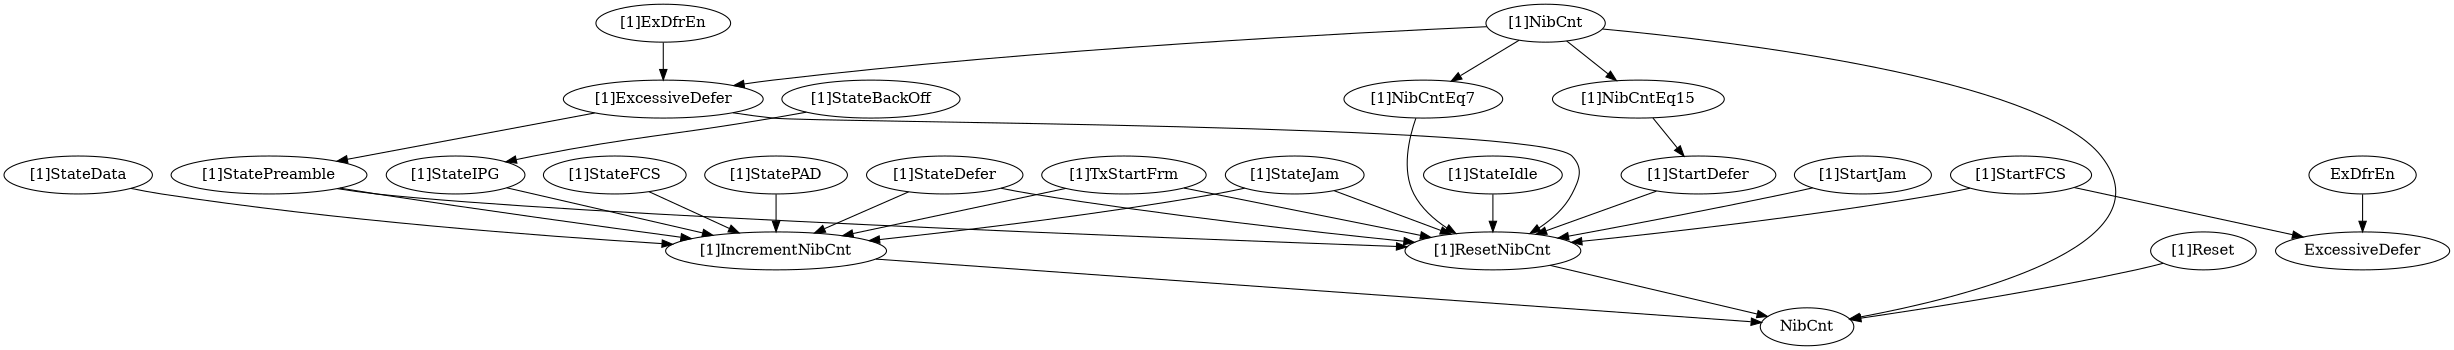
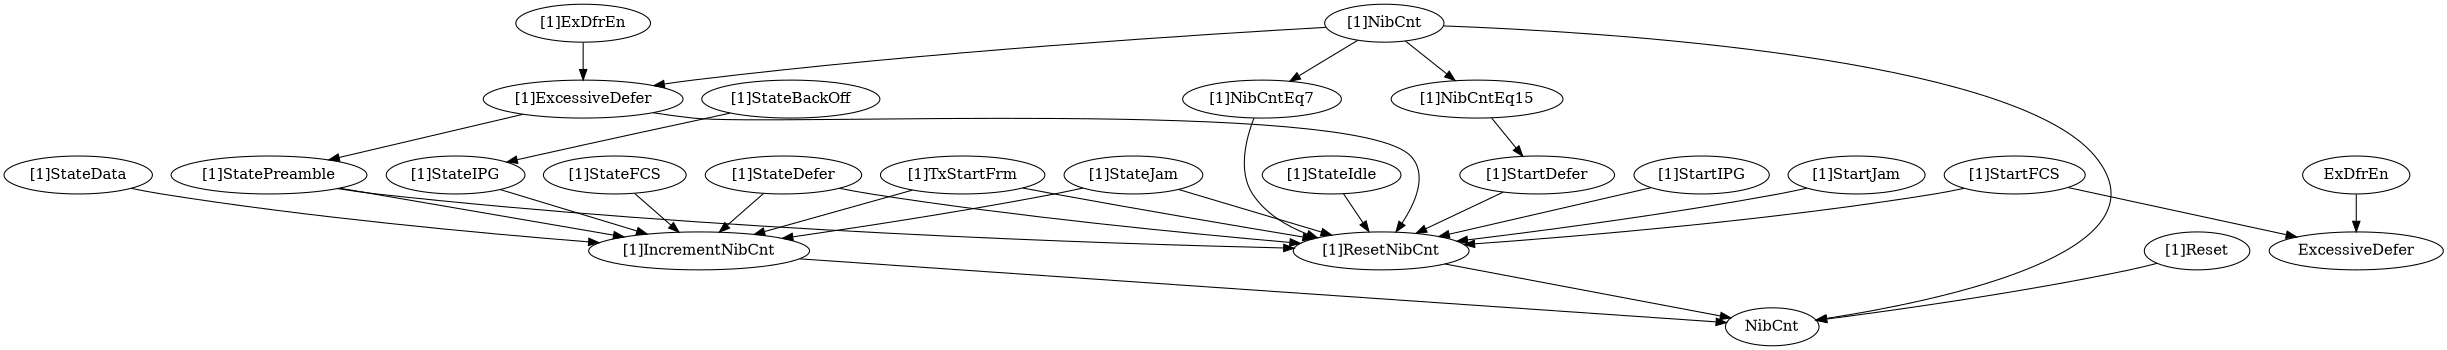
(776, 175) -> none
none -> (1702, 175)
